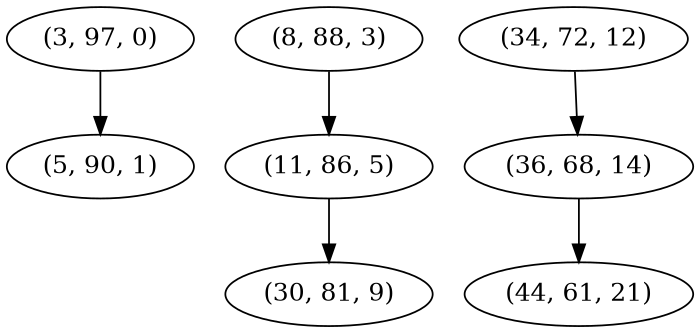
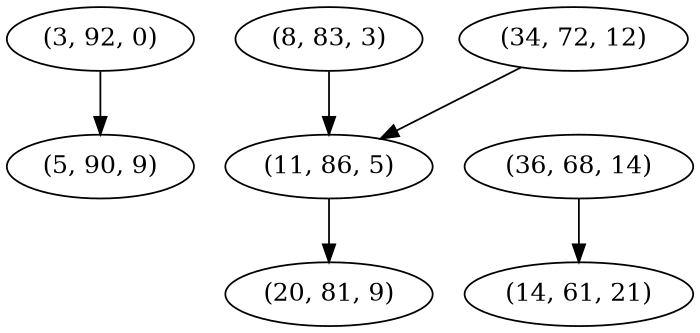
(100, 39) -> (100, 39)
(329, 39) -> (329, 39)
(576, 94) -> (459, 99)
(100, 167) -> (100, 167)
(329, 294) -> (329, 294)
(579, 294) -> (579, 294)
